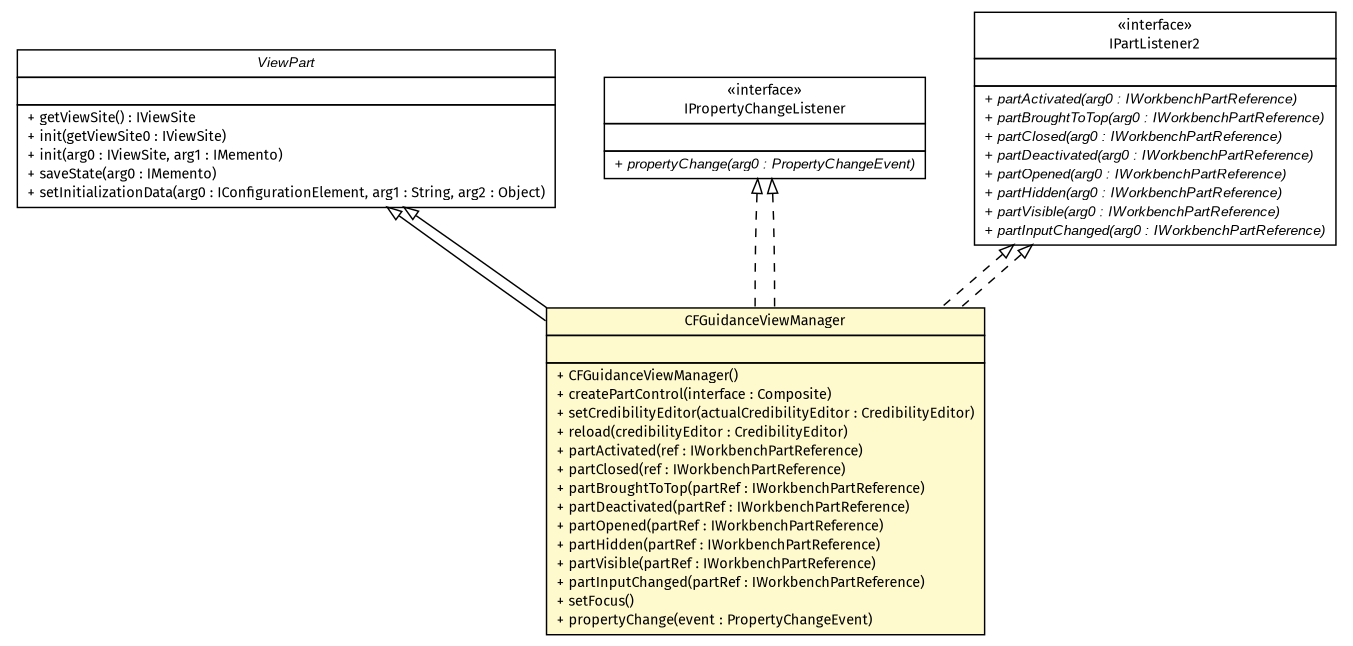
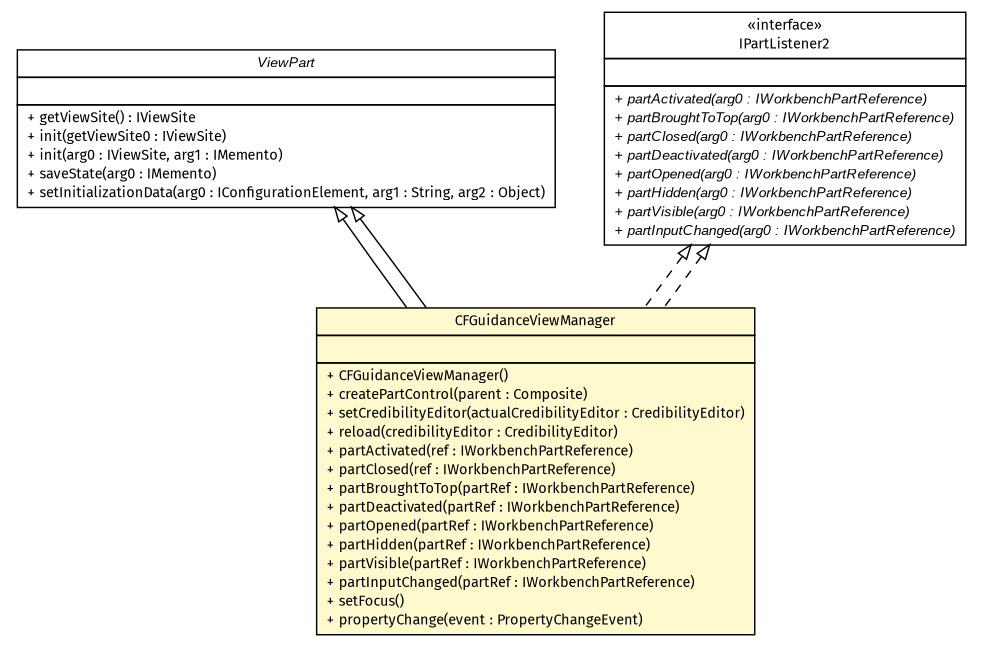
(765, 128) -> none
(694, 395) -> (458, 395)
